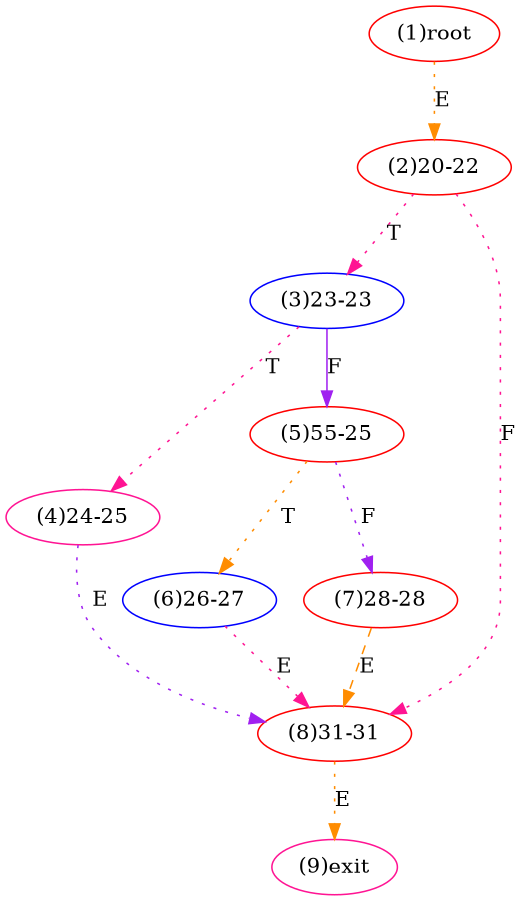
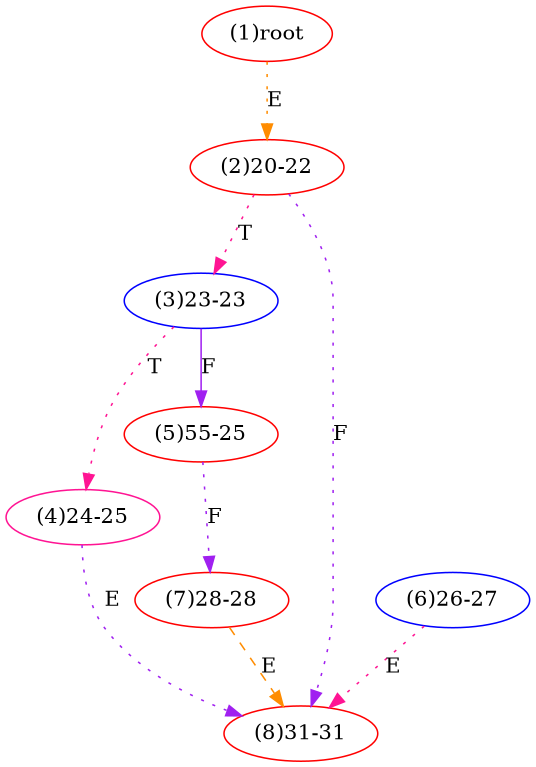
(500, 468) -> (333, 438)
(268, 511) -> none
(335, 867) -> none
